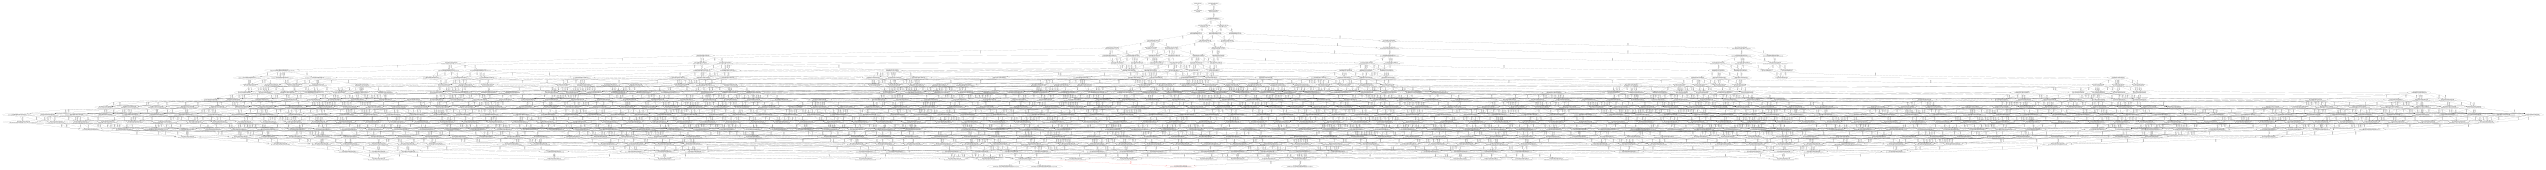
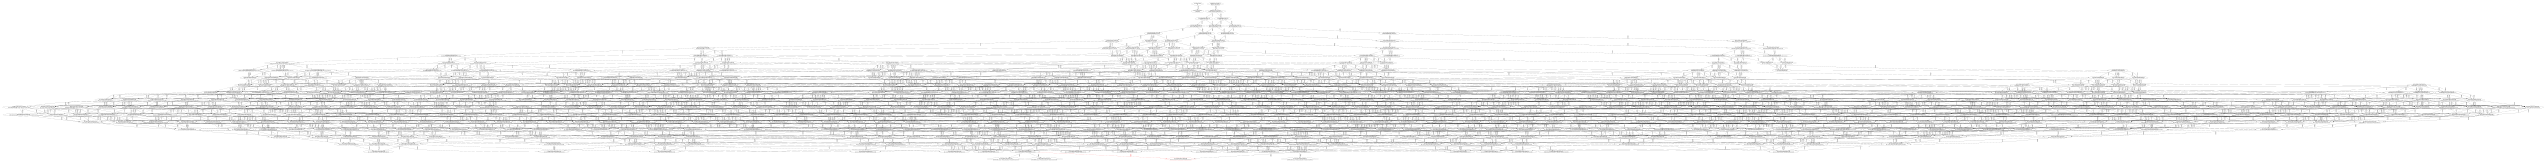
(1213, 4) -> none
